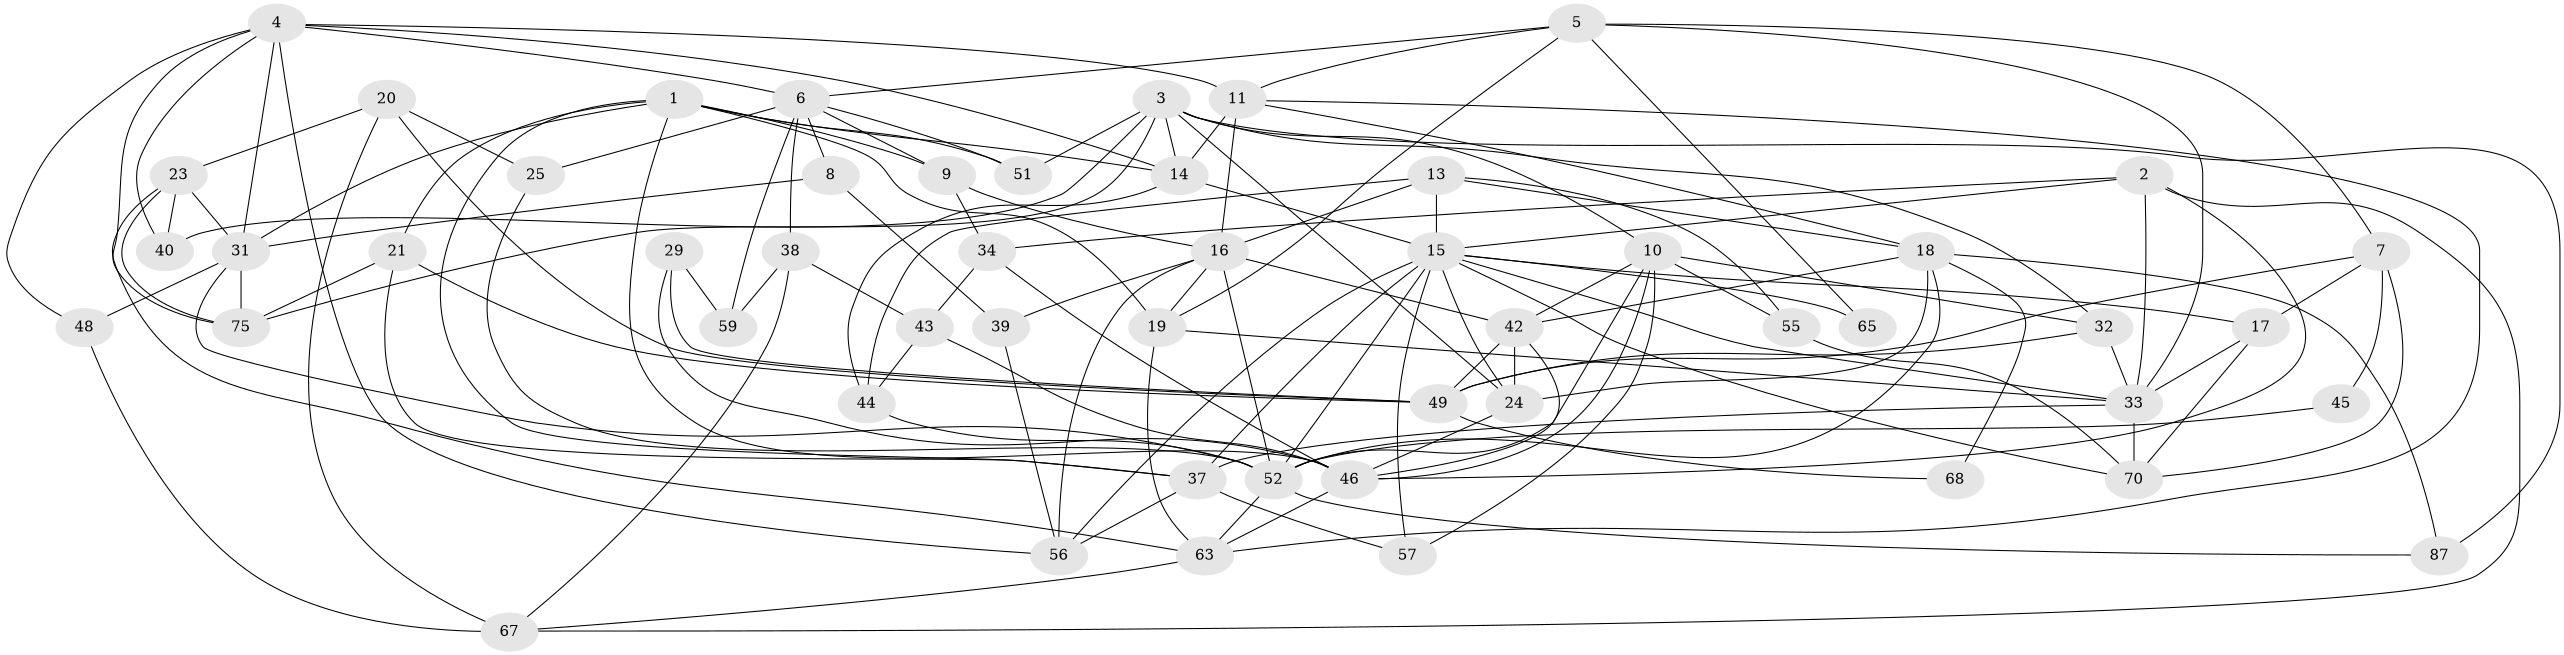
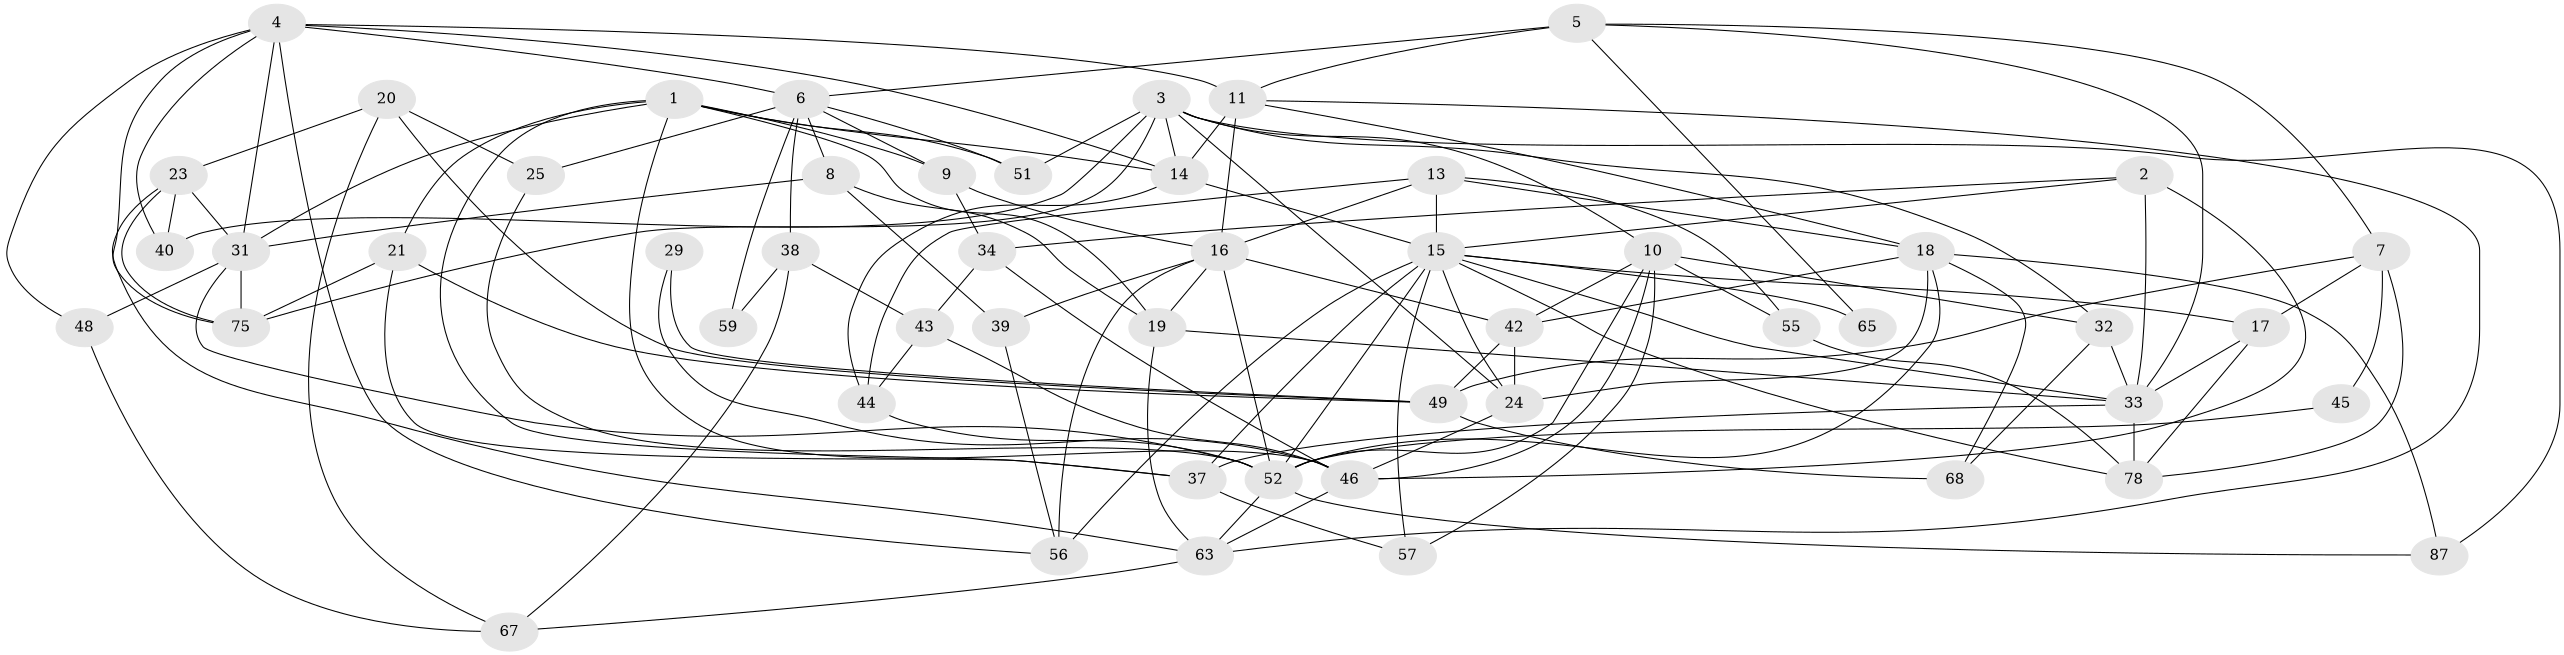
(1379, 172) -> (1015, 228)
(701, 290) -> none
(1767, 354) -> (2018, 416)
(1458, 461) -> none
(2134, 480) -> (2134, 480)
(1128, 518) -> none
(1839, 619) -> none
